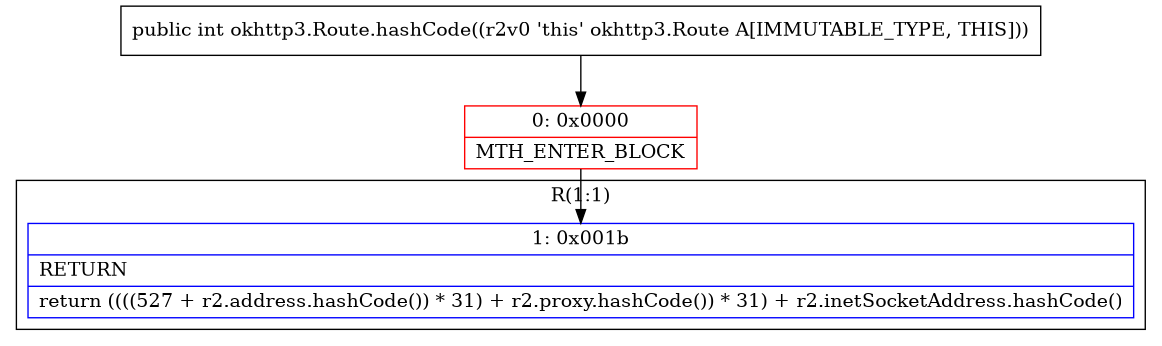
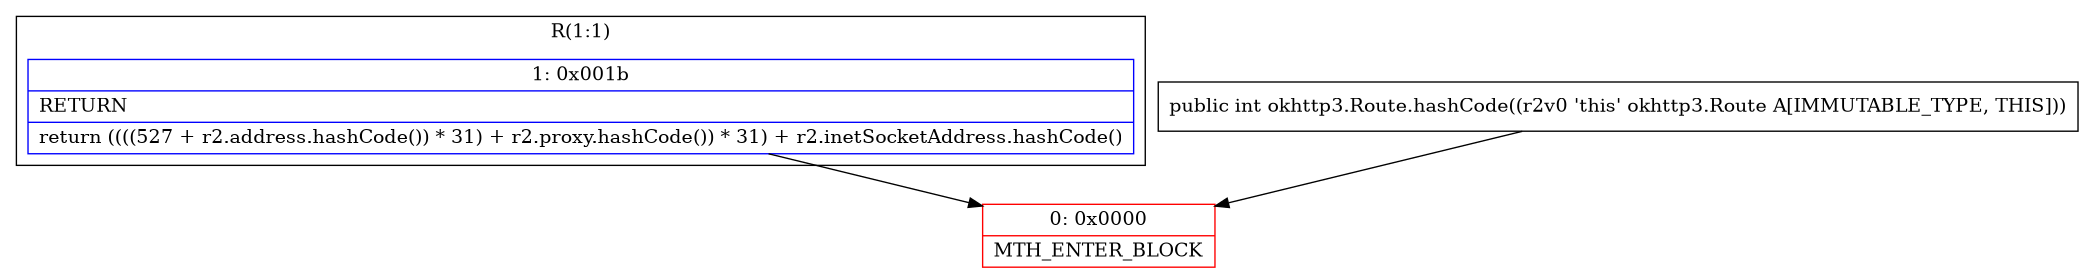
(581, 189) -> (869, 178)
